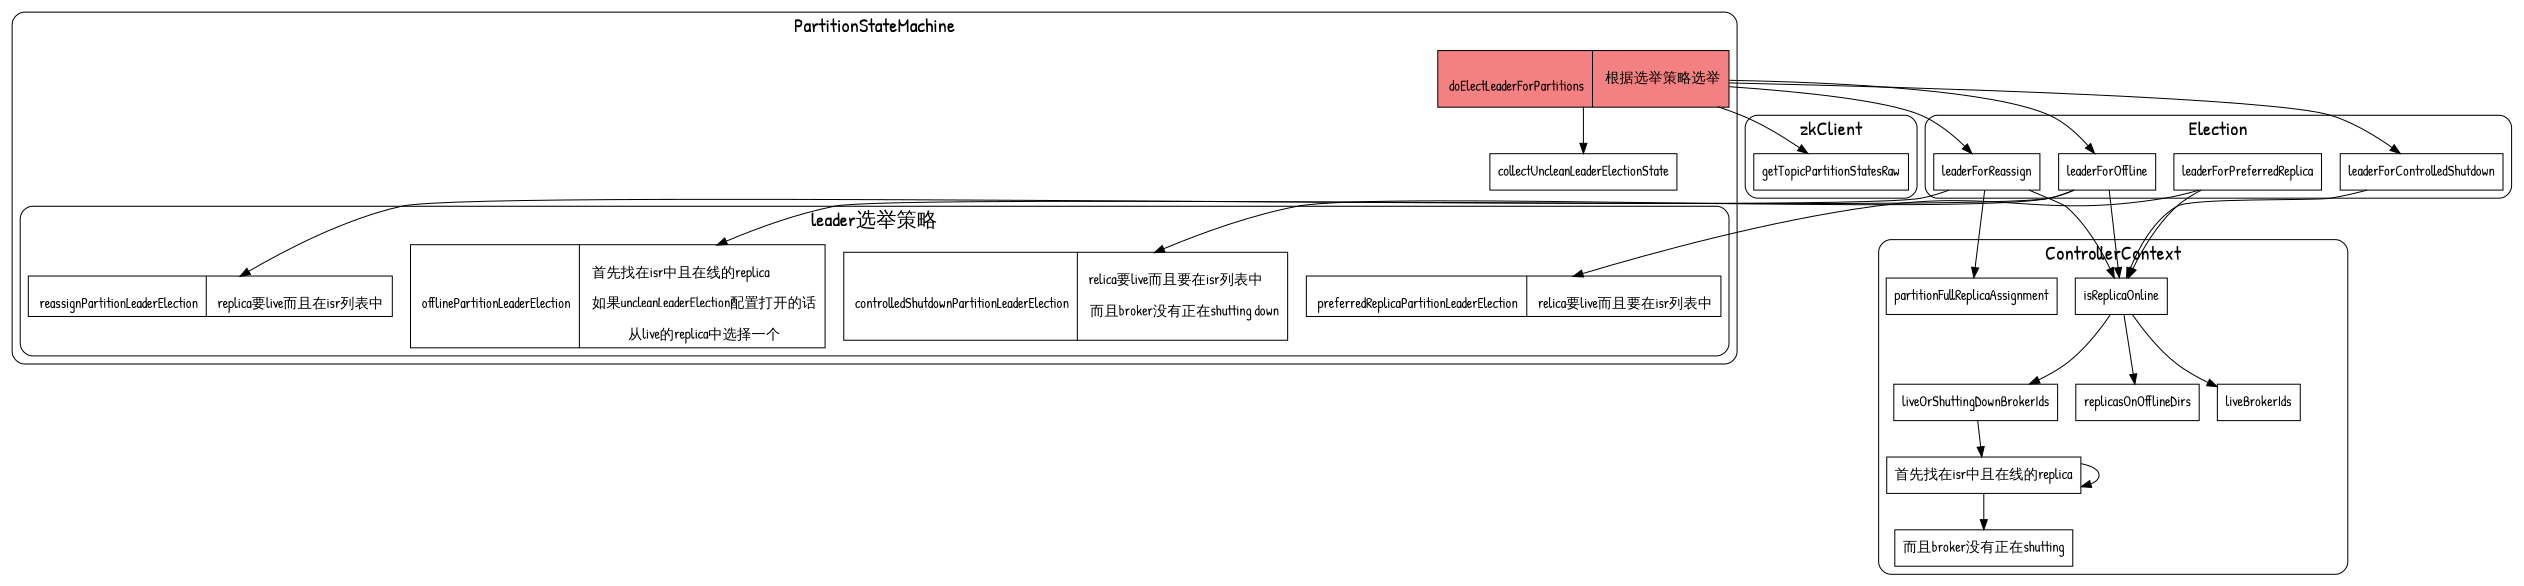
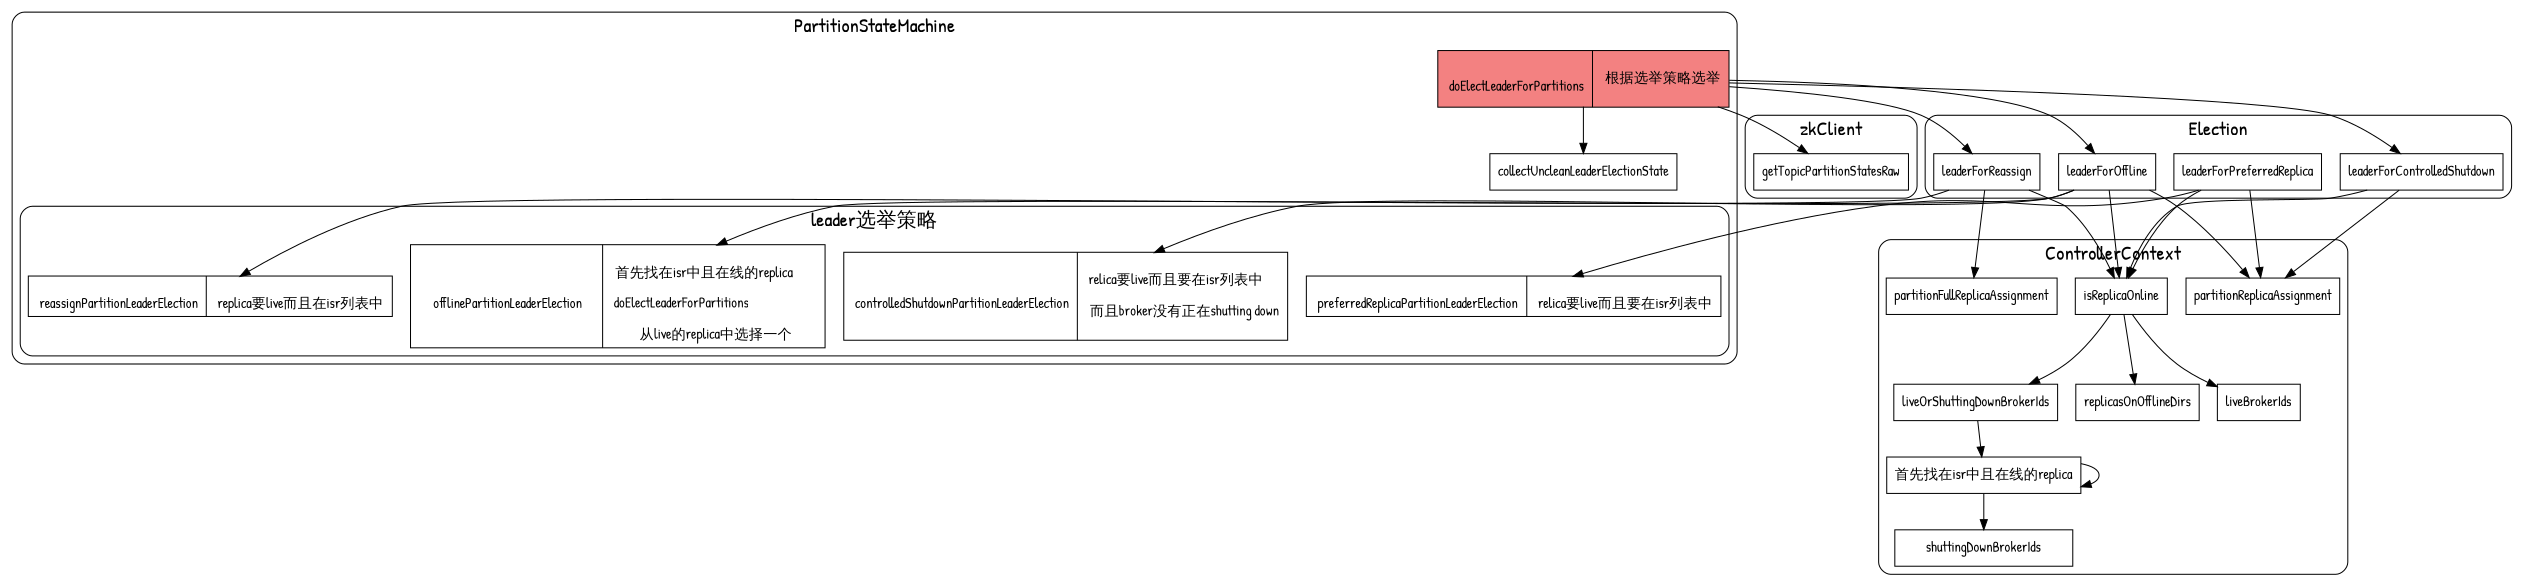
none -> (2263, 296)
(702, 303) -> (680, 303)
(1984, 548) -> (1984, 548)
